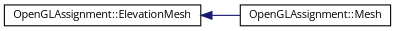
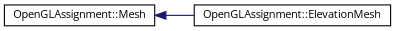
(226, 15) -> (180, 15)
